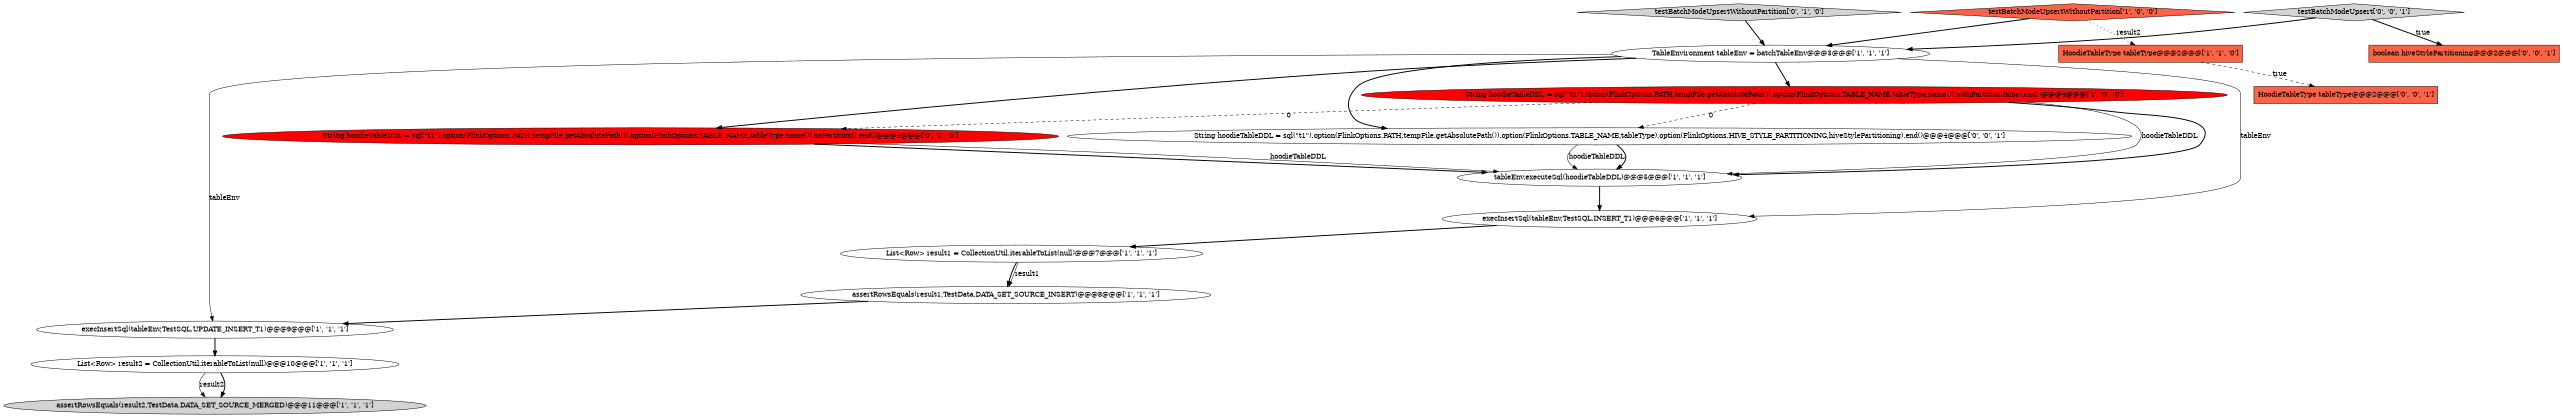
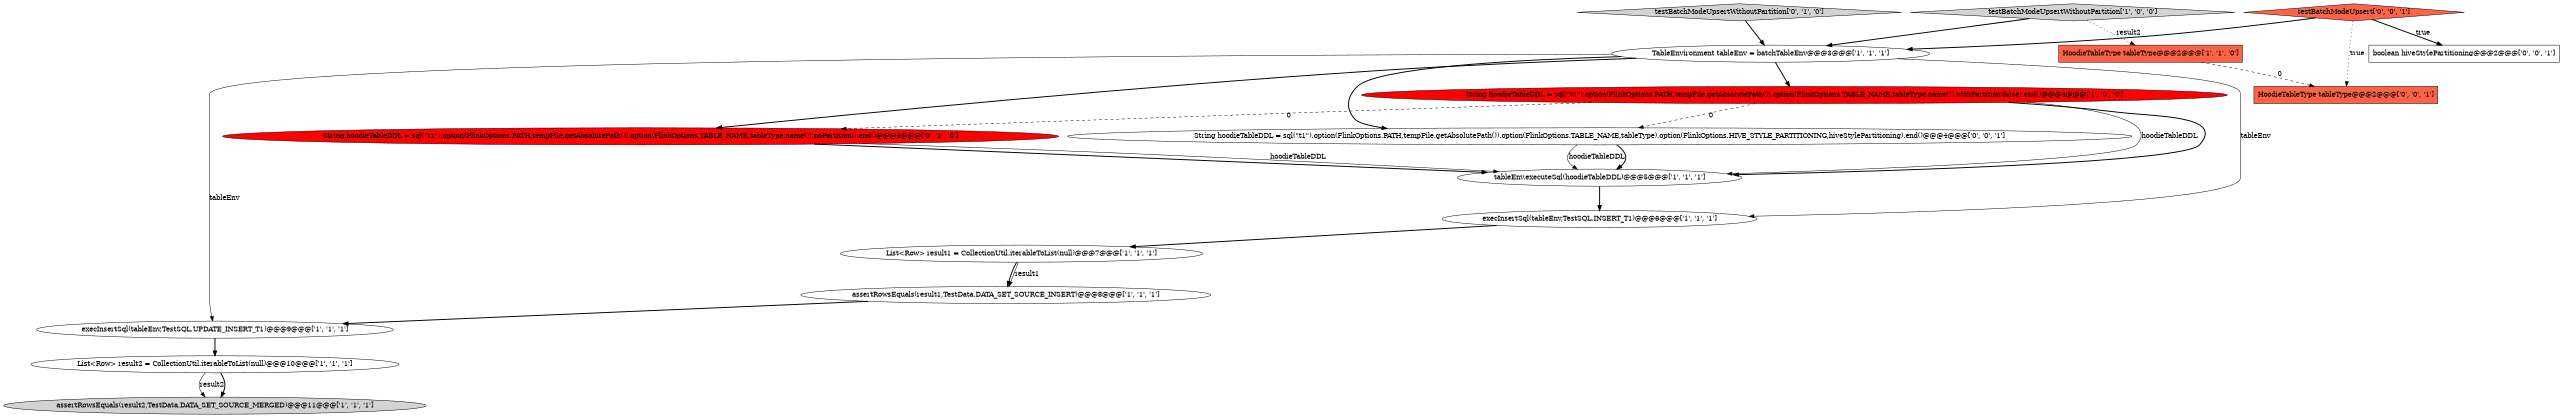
(2073, 12) -> (2073, 12)
(2354, 12) -> (2354, 12)
none -> (2350, 51)
(2464, 54) -> (2464, 54)
(2280, 74) -> (2280, 74)
